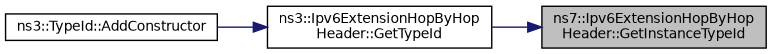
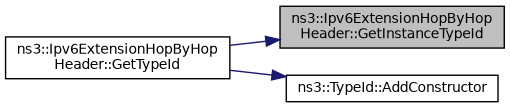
(235, 27) -> (251, 73)
(654, 27) -> (392, 27)
